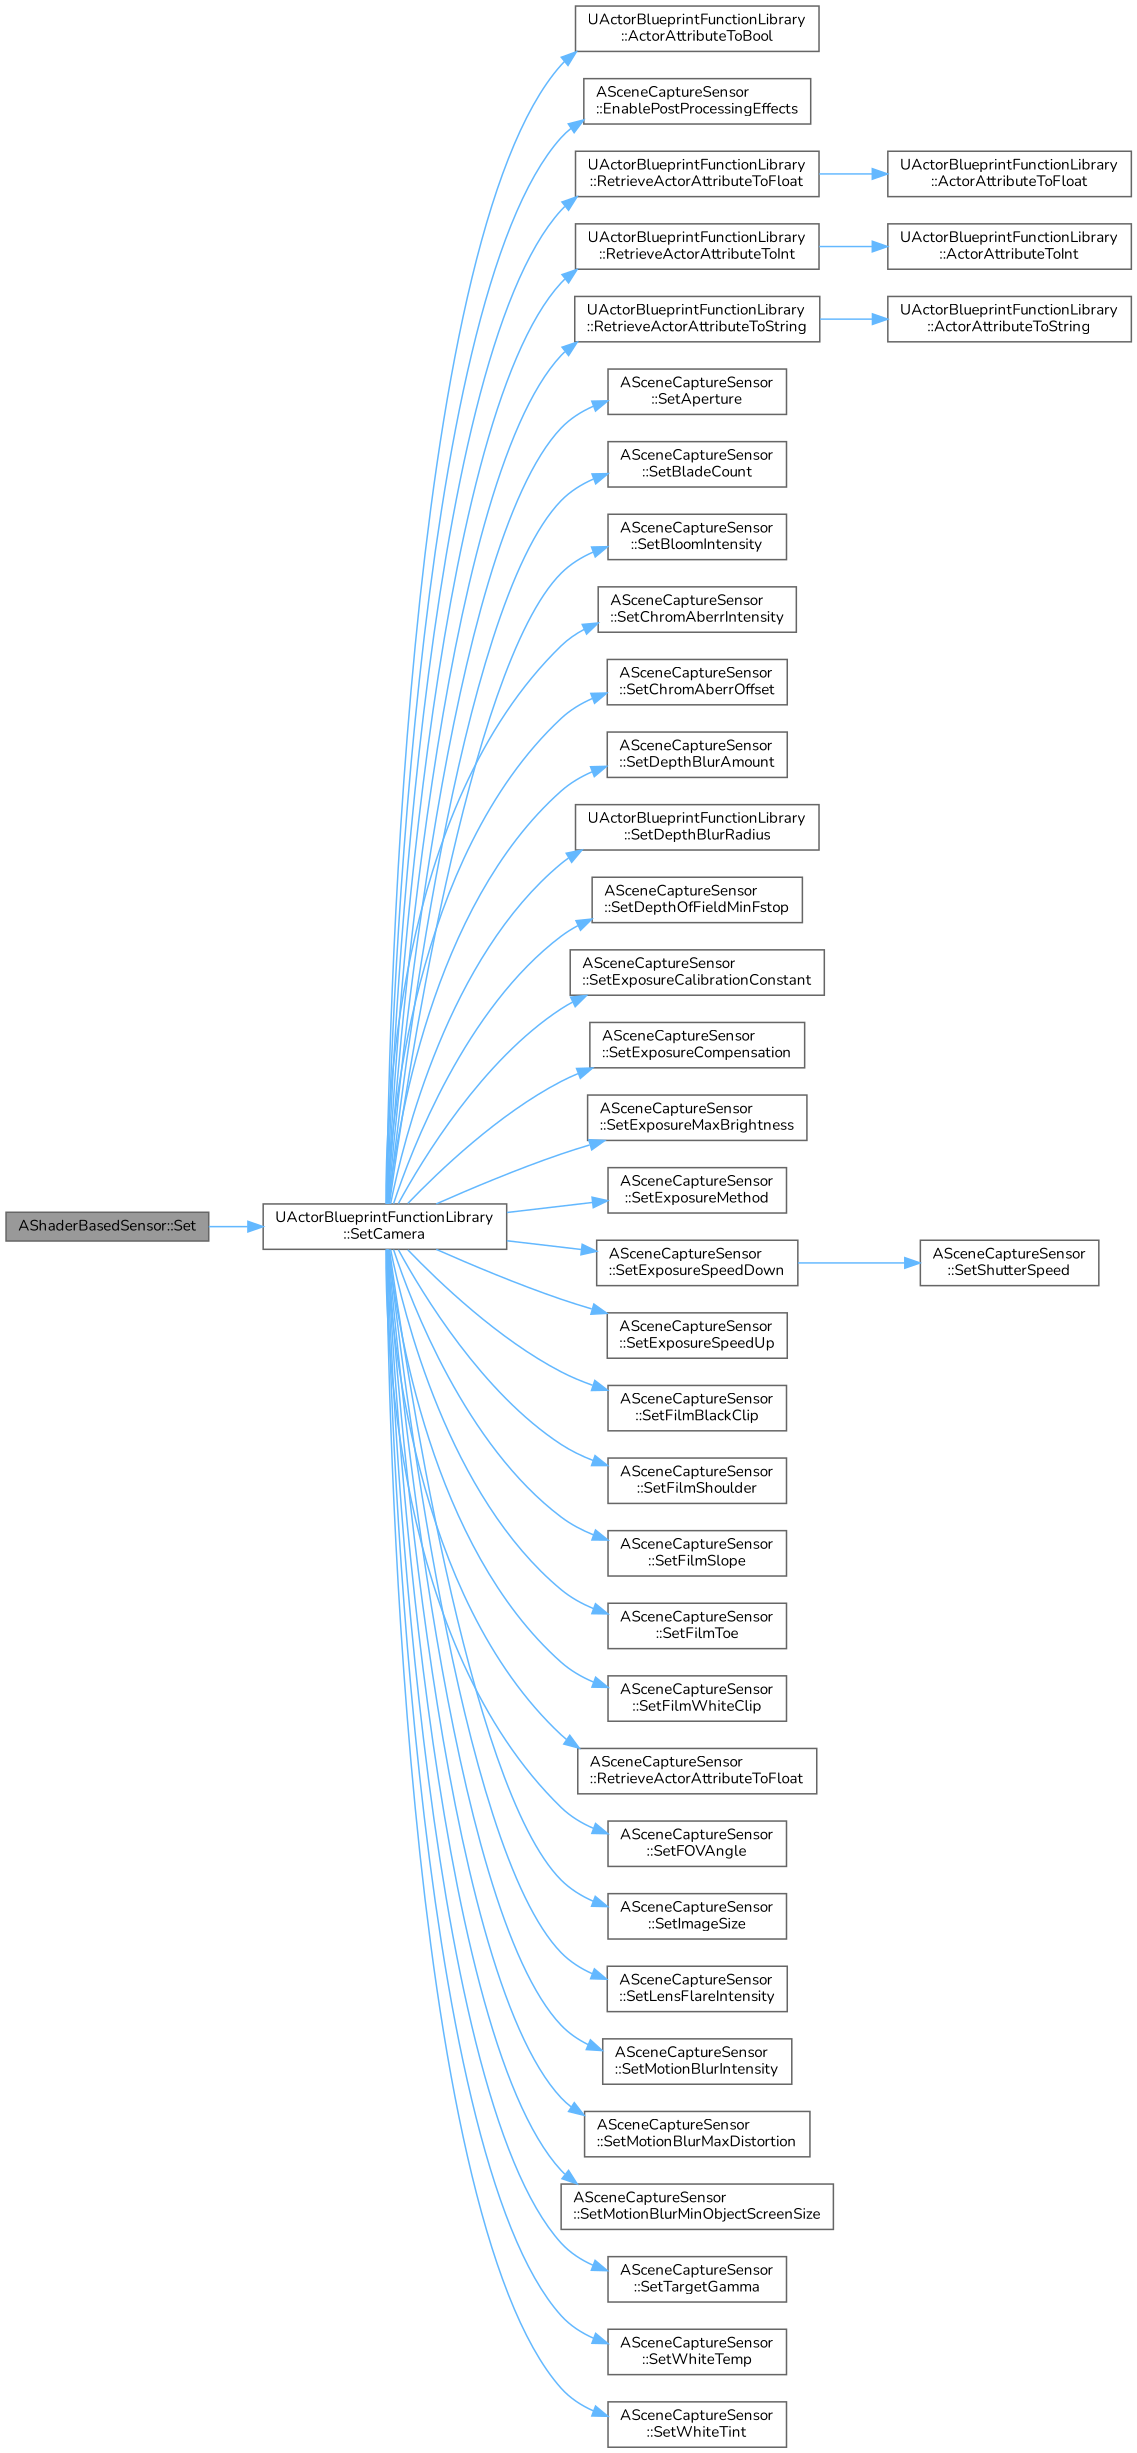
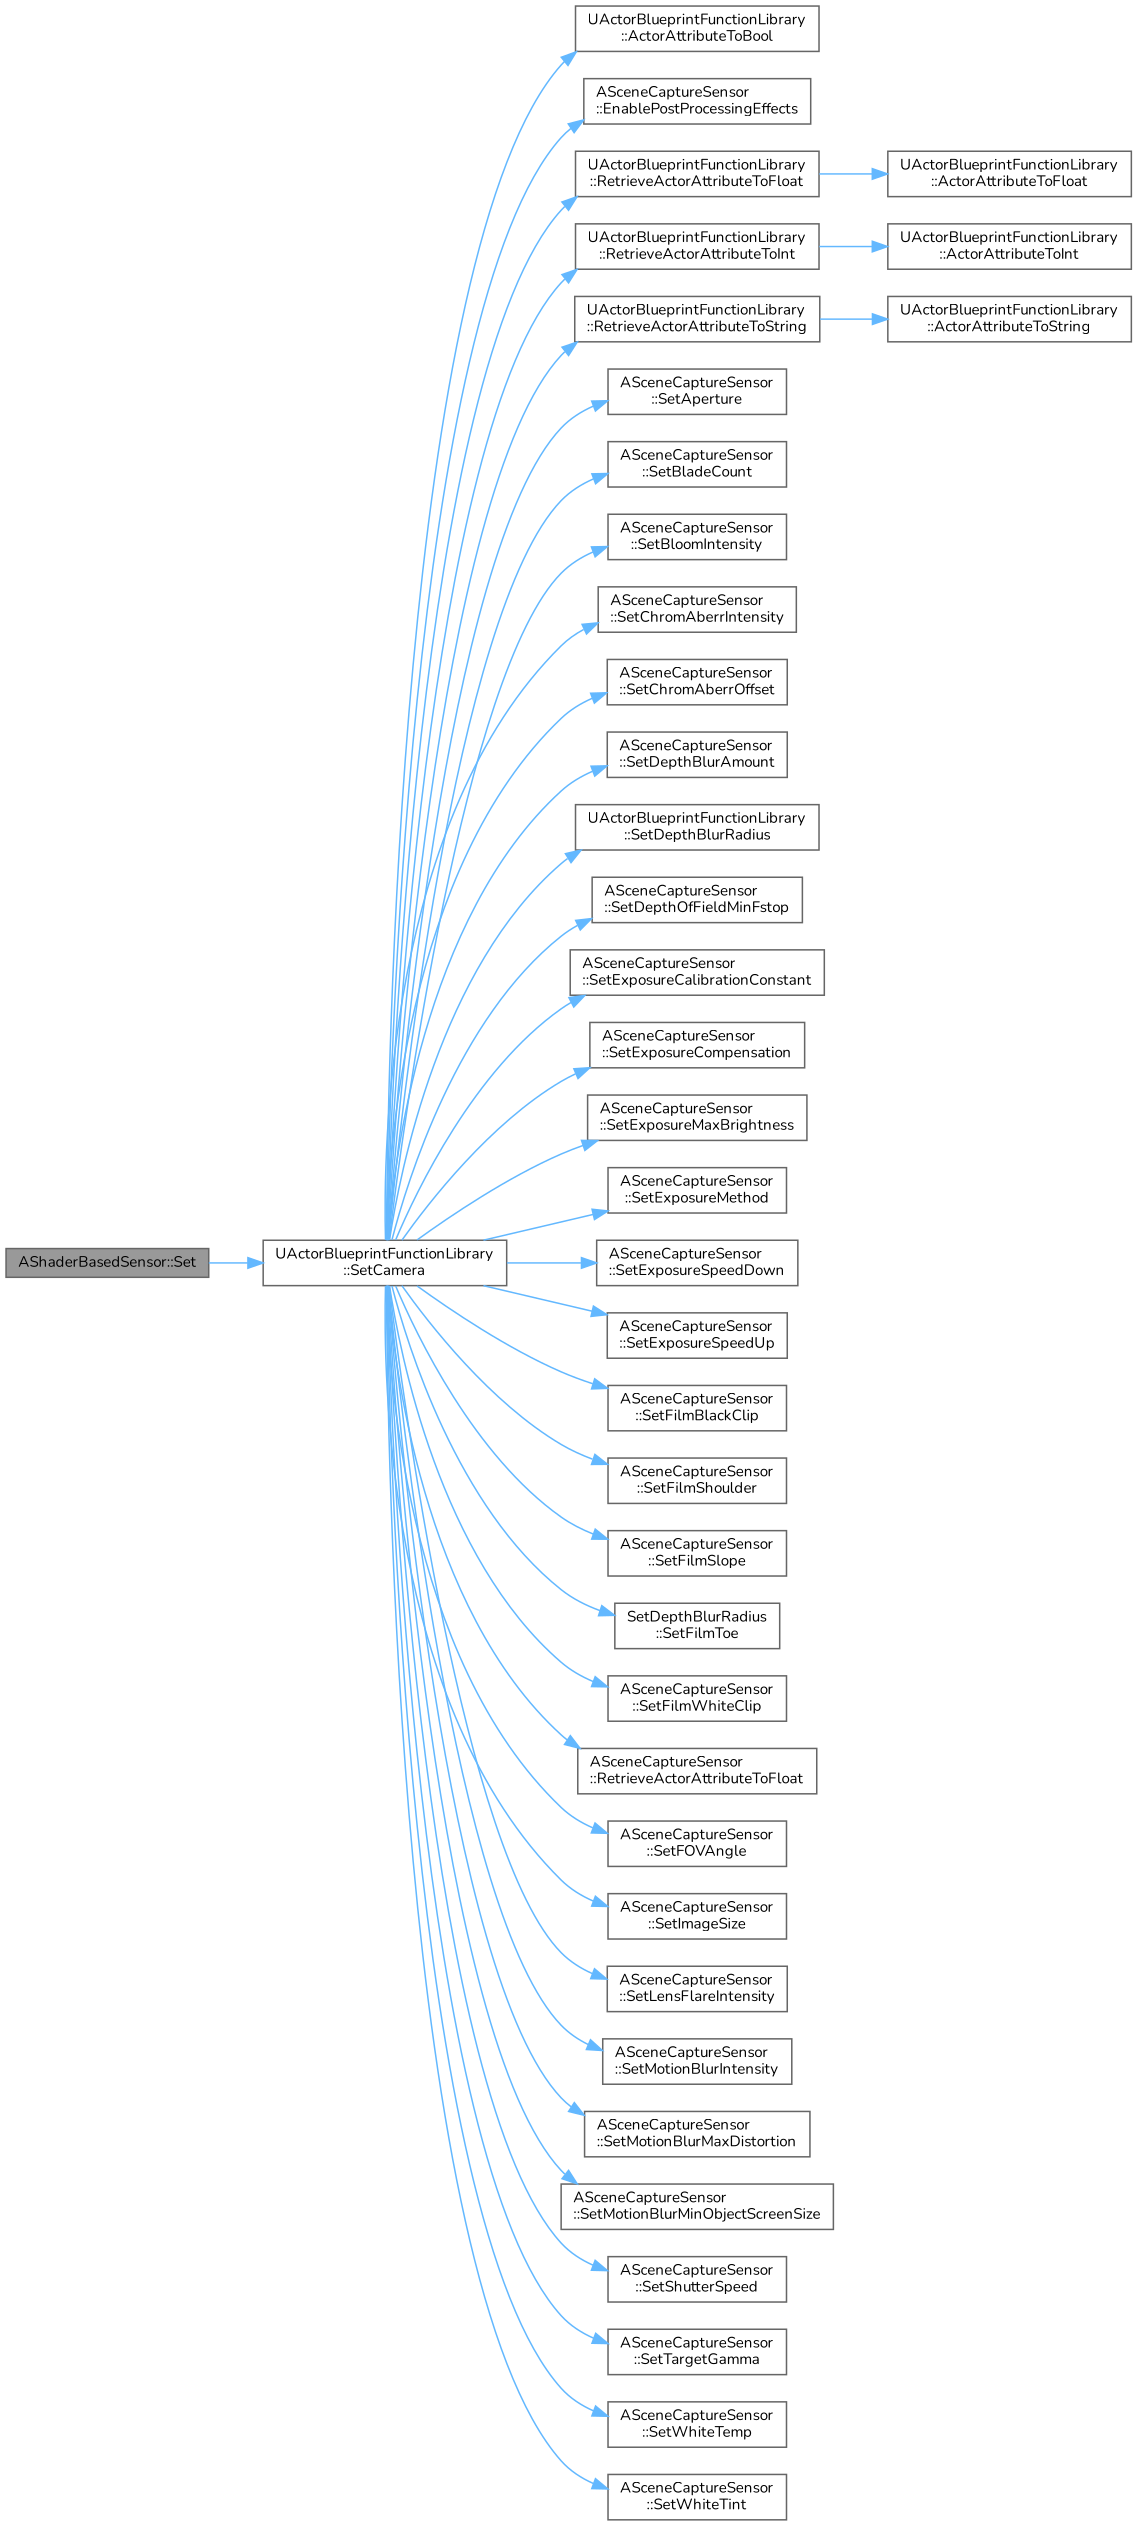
(851, 1263) -> (431, 1794)
(697, 1626) -> (697, 1626)
